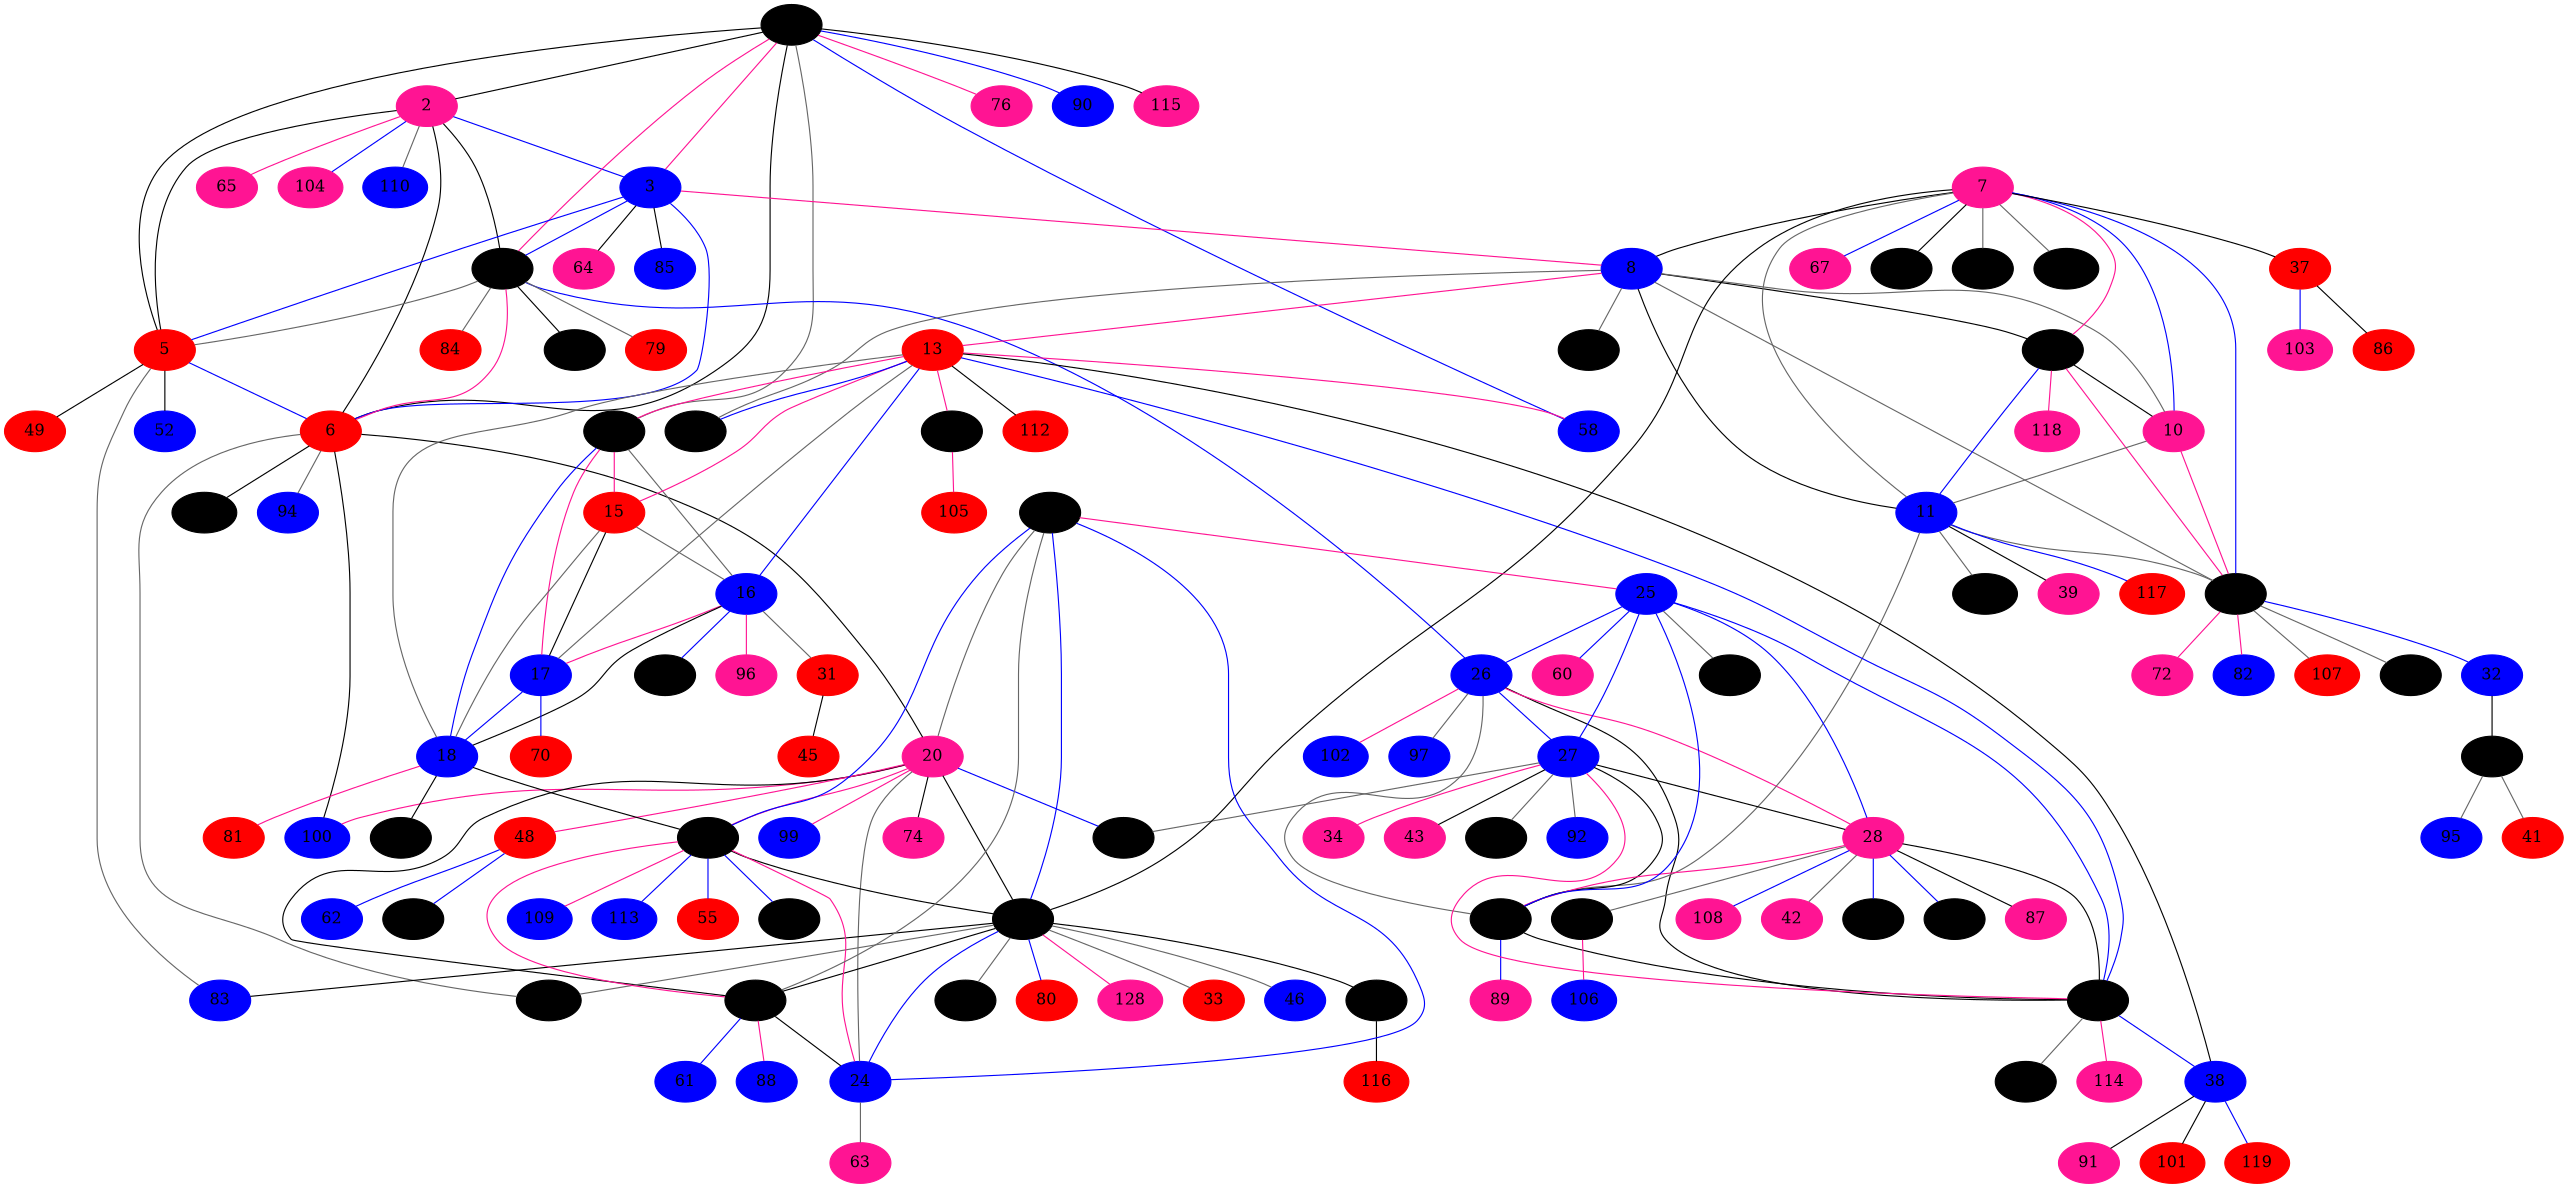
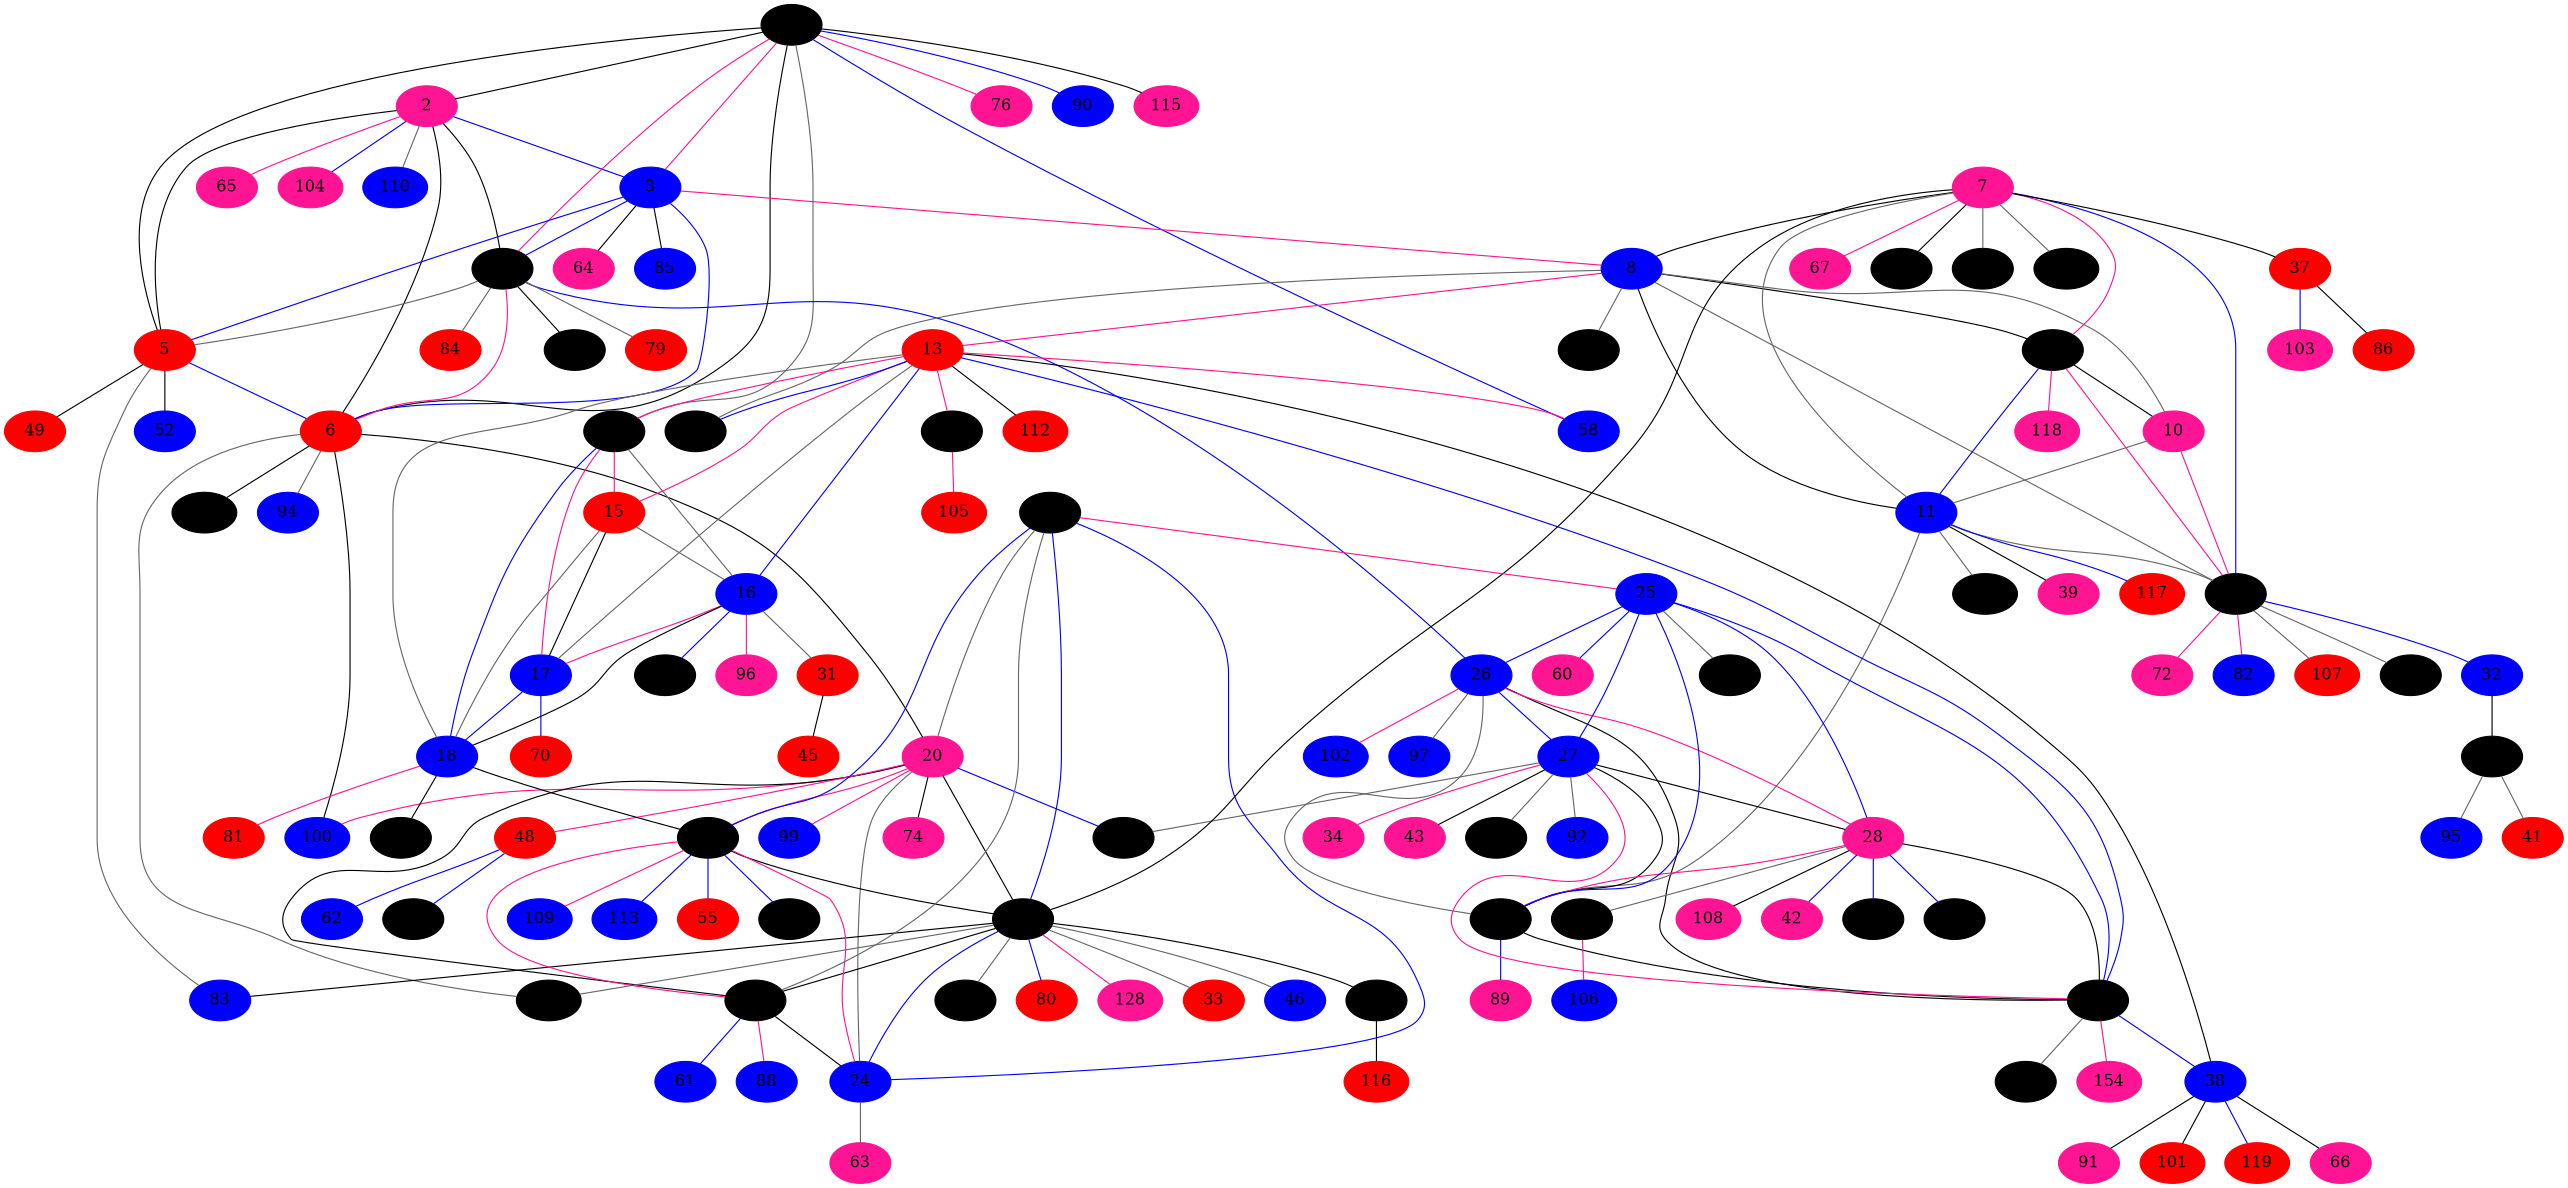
(1902, 228) -> (1902, 228)
(2140, 265) -> none
(1791, 878) -> (1791, 878)
(1833, 878) -> (1833, 878)
(2036, 919) -> none
(2109, 1082) -> (2109, 1082)
none -> (2341, 1163)
